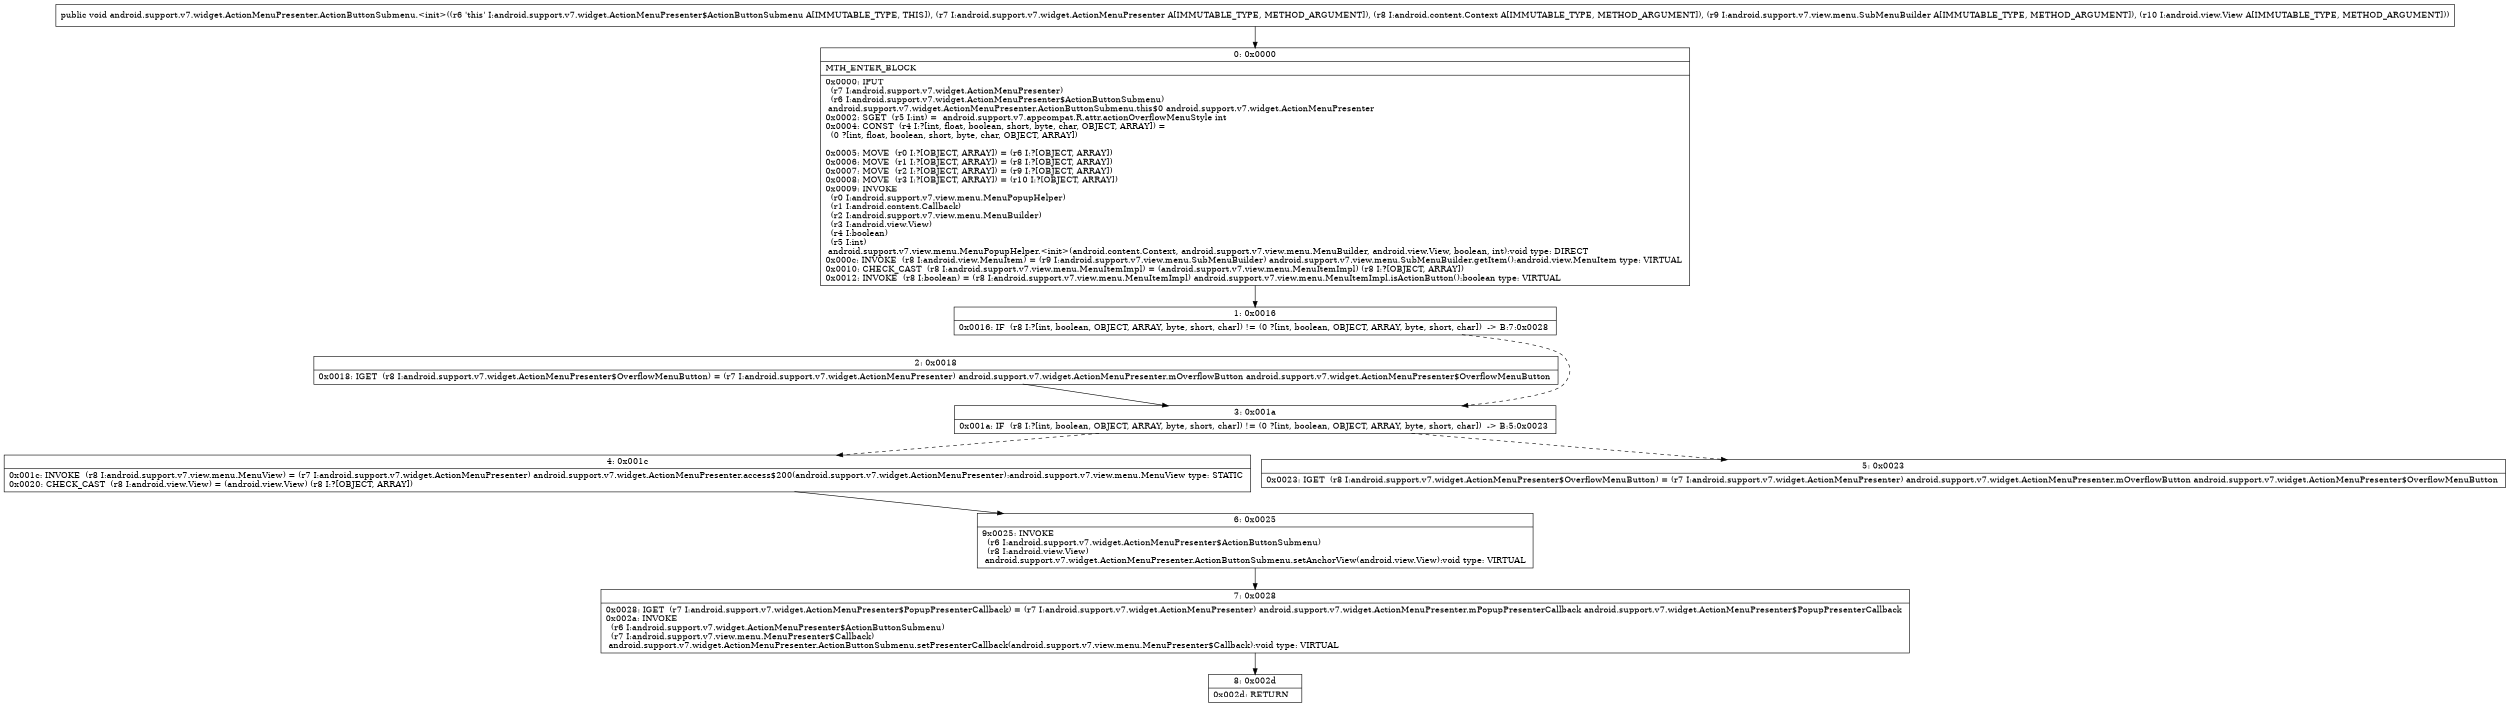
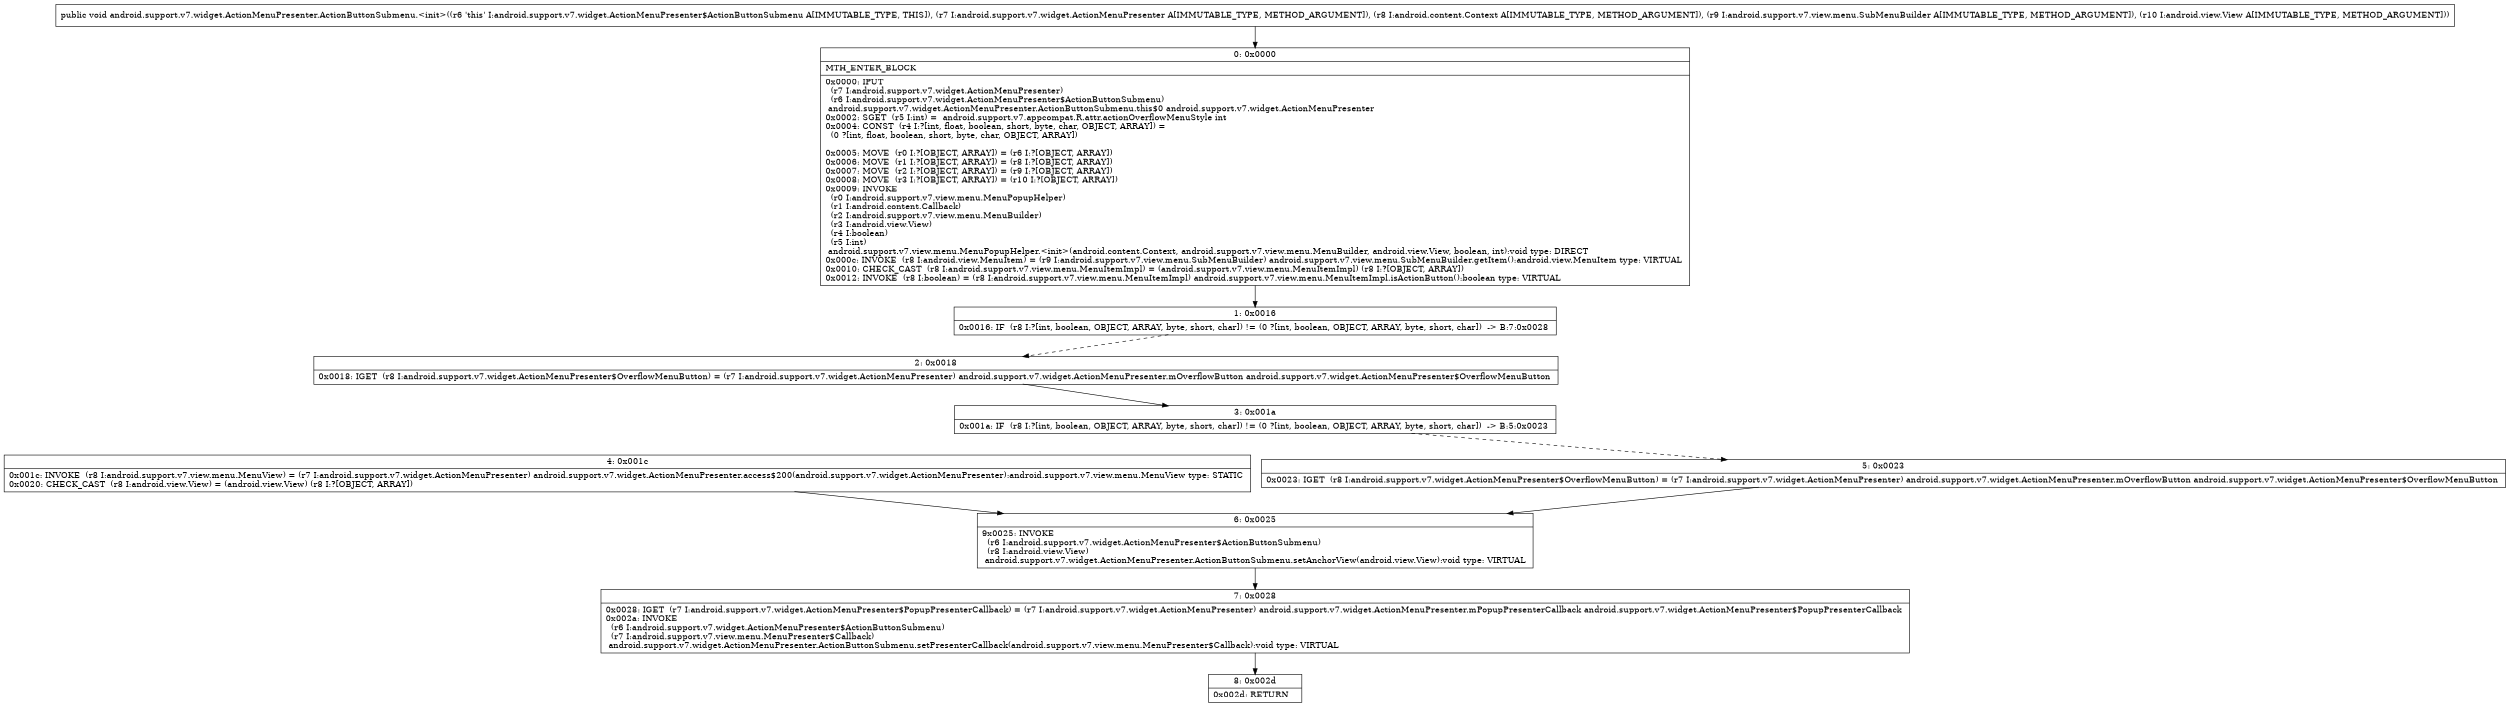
(1570, 367) -> (1099, 345)
(971, 444) -> none
none -> (1636, 500)
